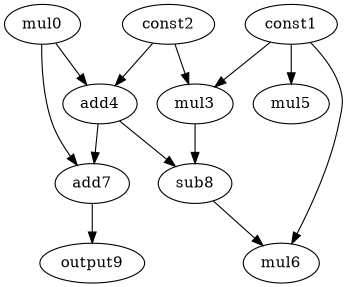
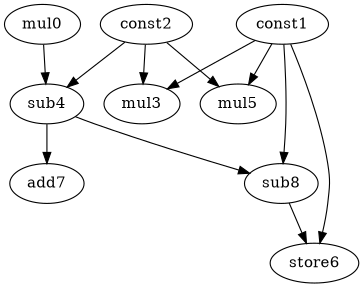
none -> (188, 61)
(47, 103) -> none
(100, 104) -> (47, 104)
(195, 138) -> (286, 98)
(92, 263) -> none
(281, 263) -> (314, 263)
